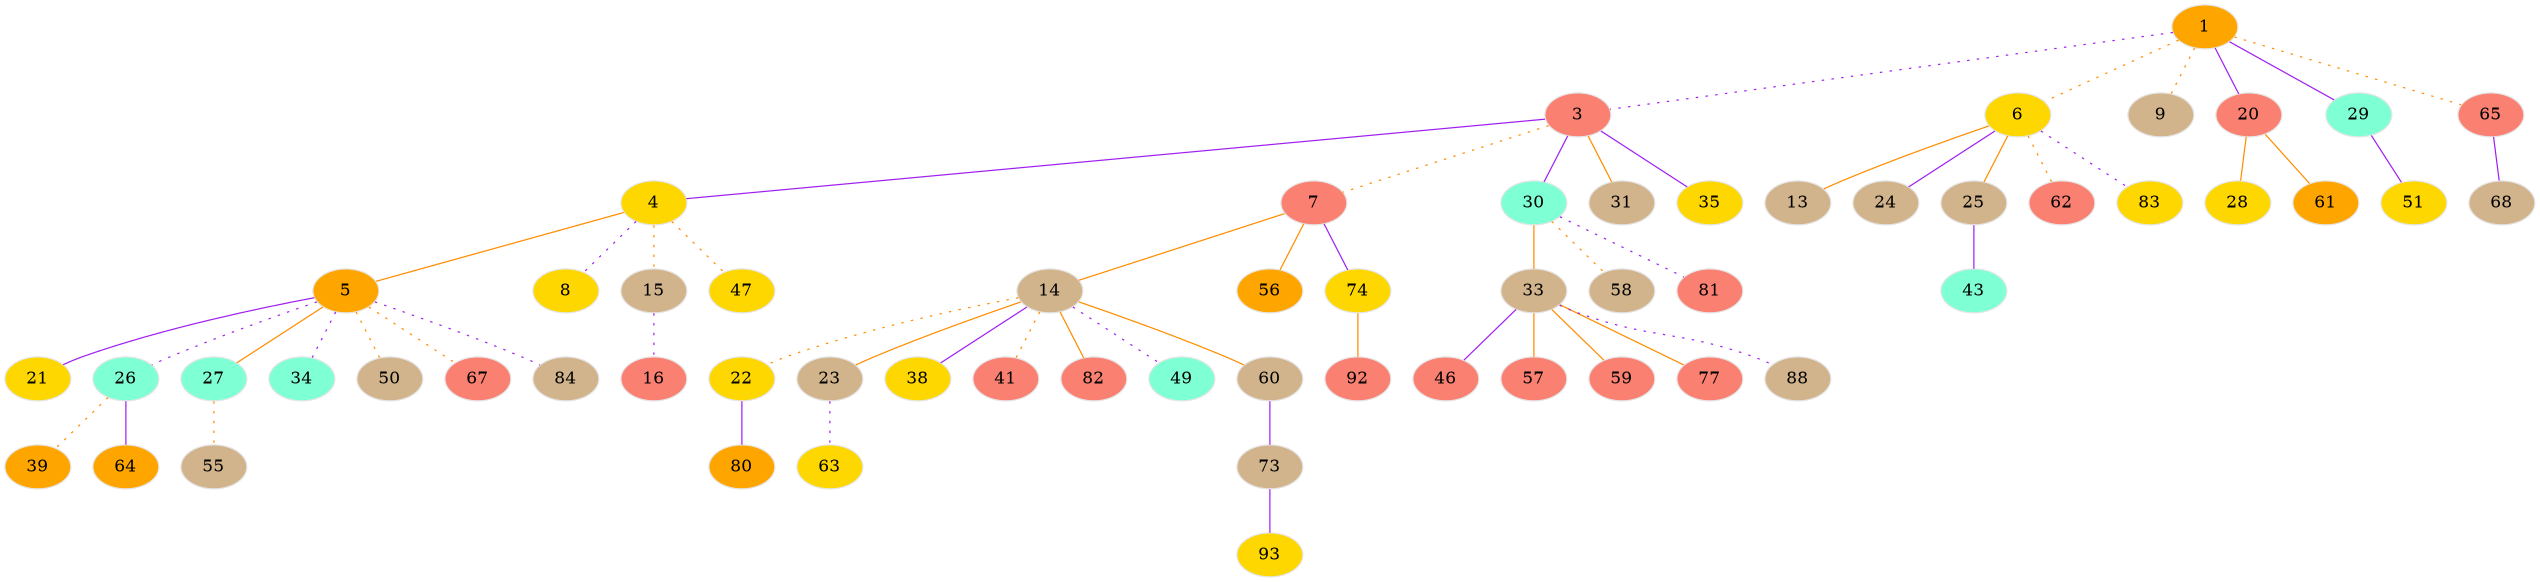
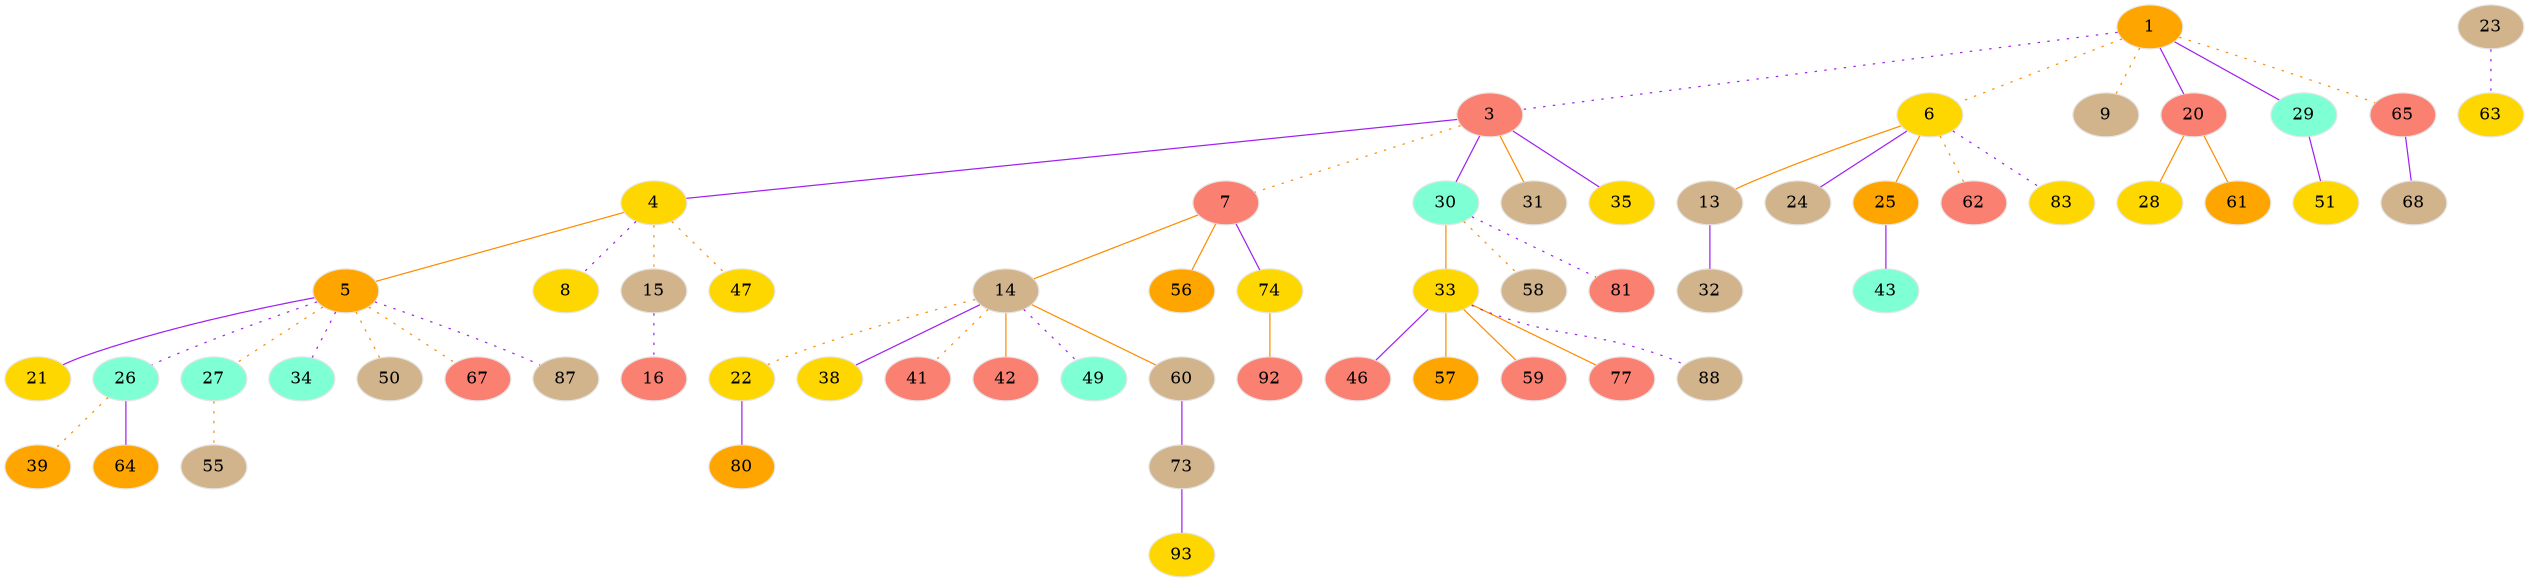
(1974, 203) -> (1886, 203)
(1534, 291) -> (1446, 291)
none -> (1710, 291)
(938, 332) -> none
(280, 335) -> (280, 335)
(566, 379) -> (566, 379)
(1094, 379) -> (1006, 379)
(1534, 379) -> (1446, 379)
